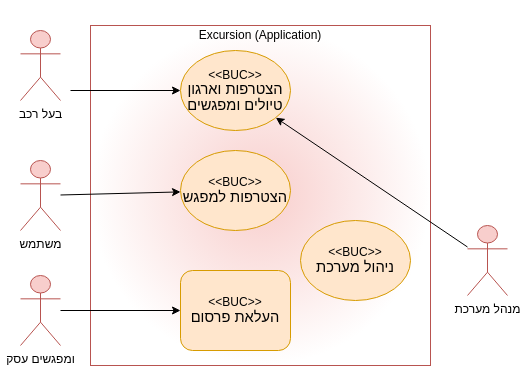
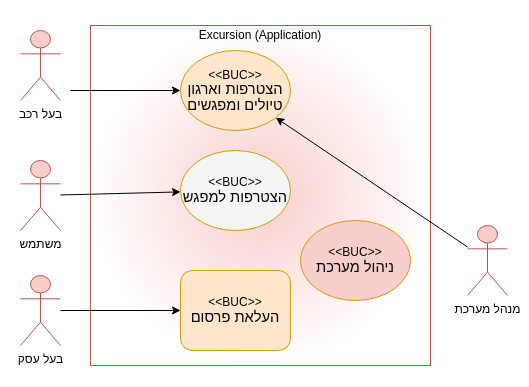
(236, 191) -> (236, 191)
(356, 261) -> (356, 261)
(41, 360) -> (41, 360)
